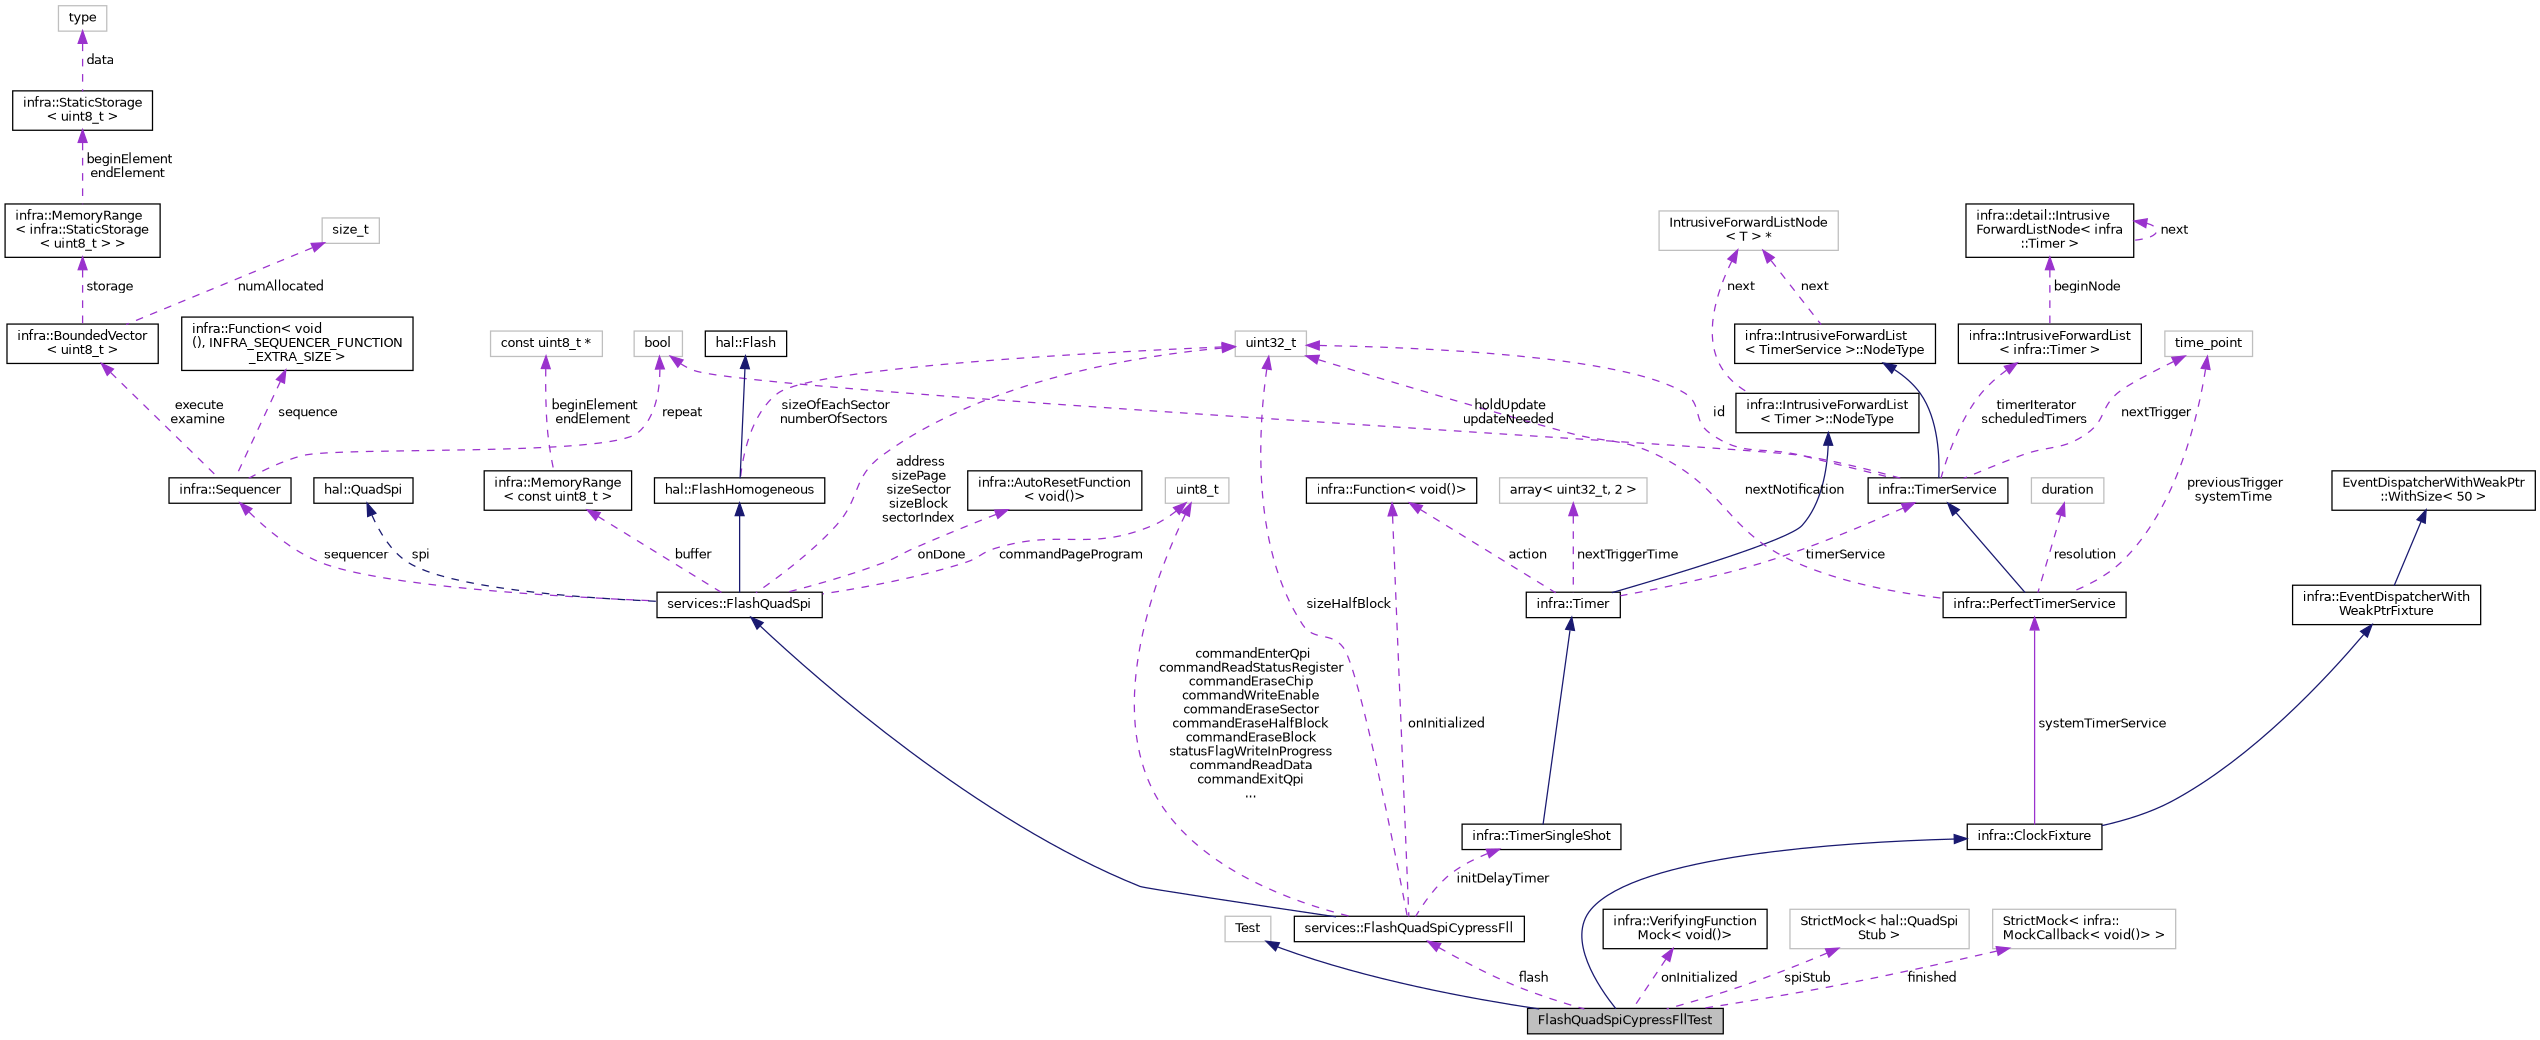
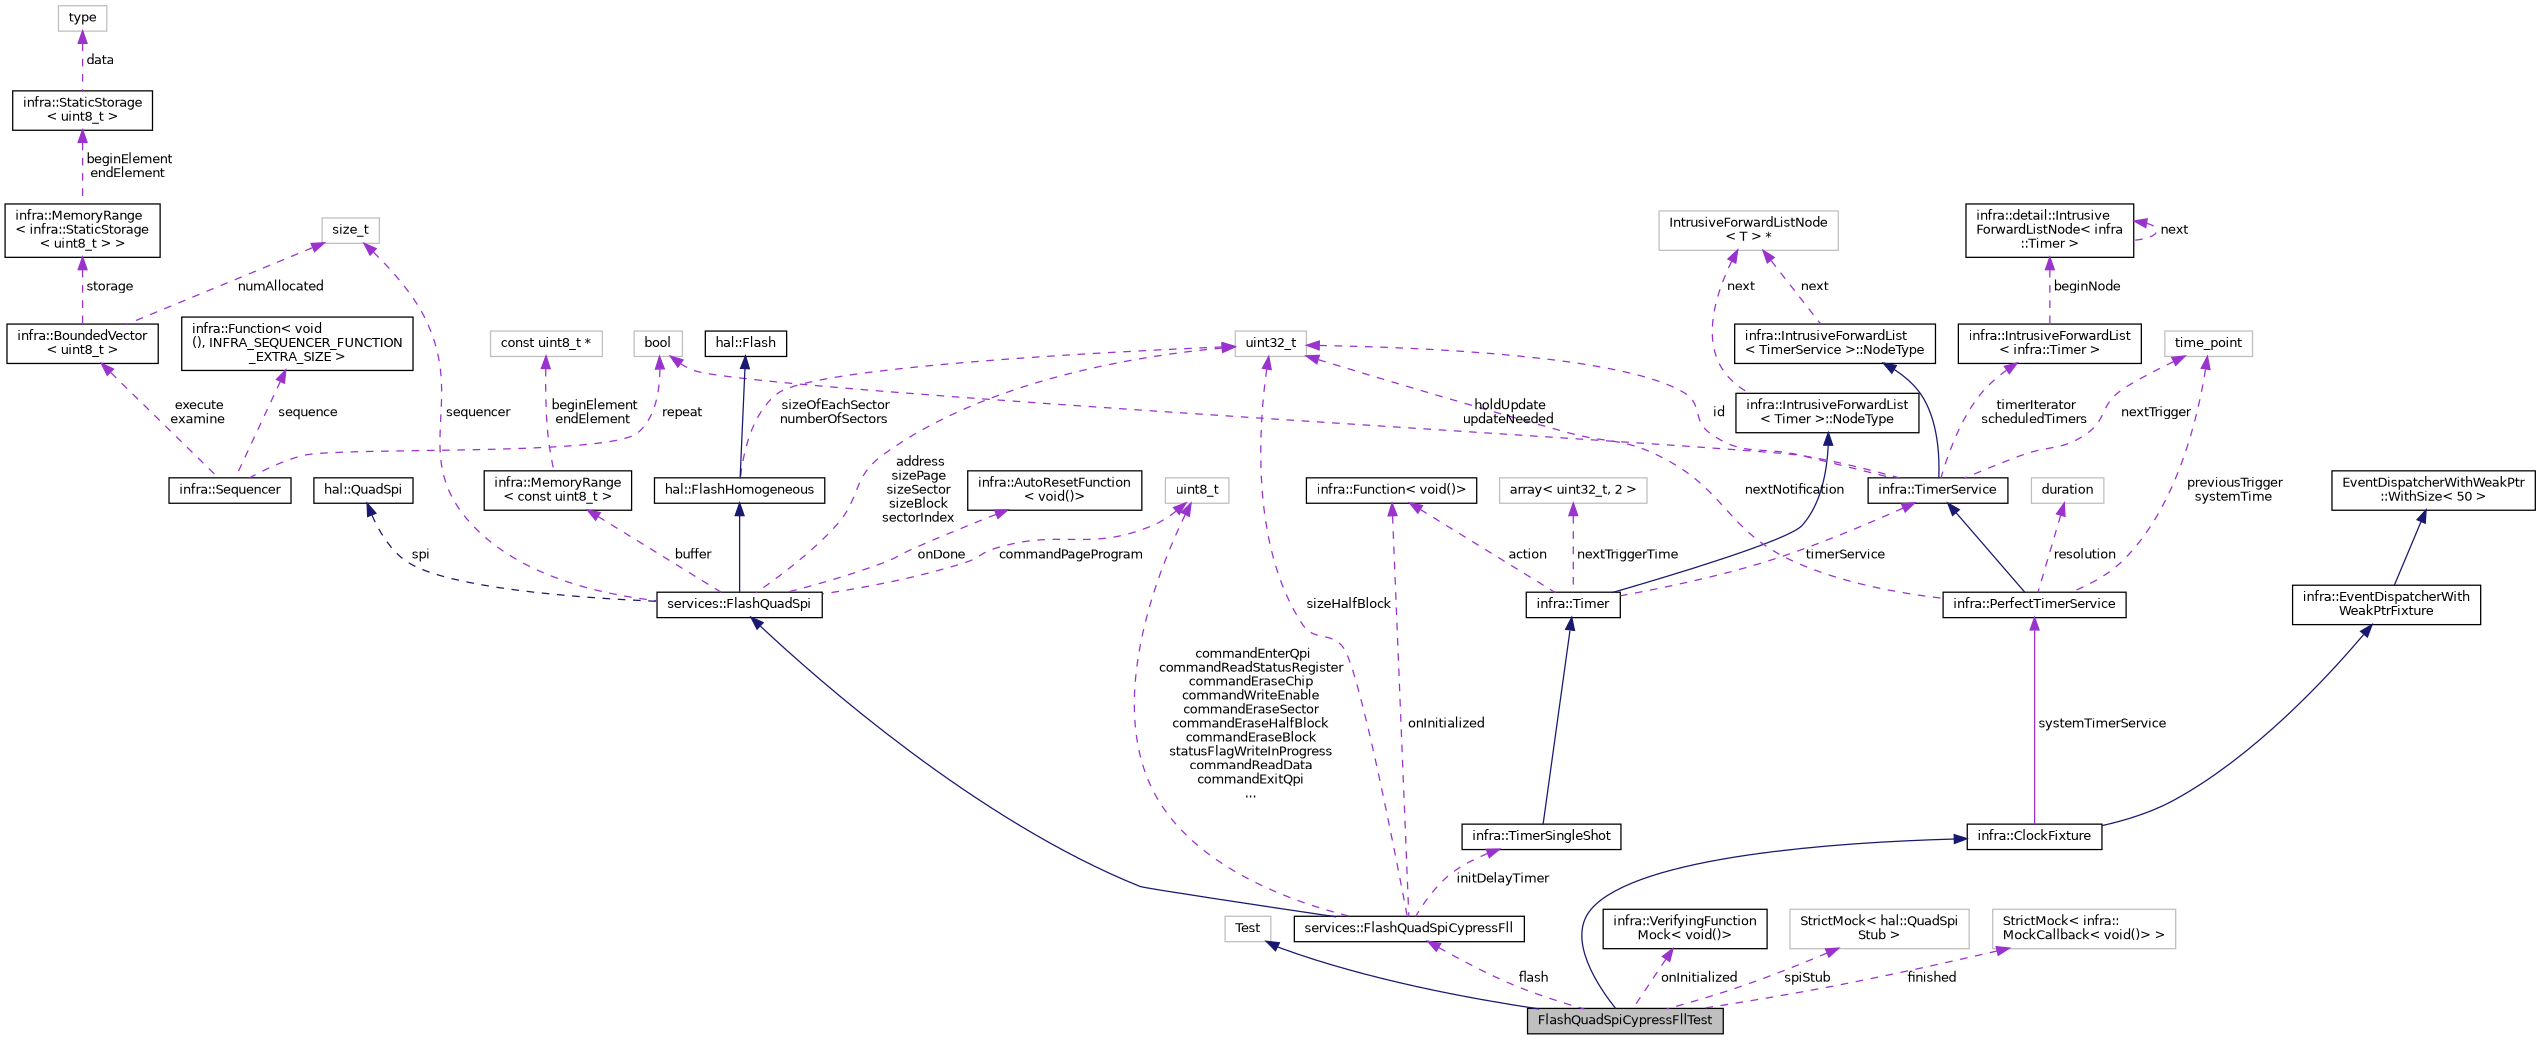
(444, 586) -> (447, 483)
